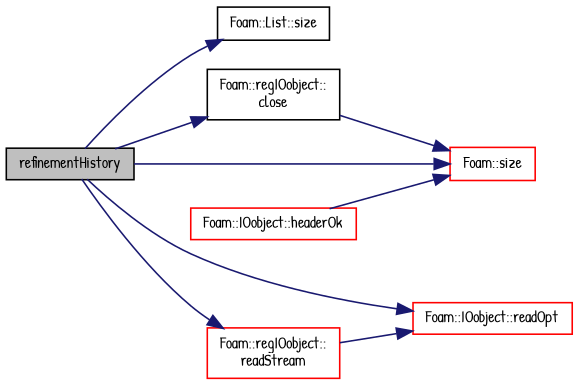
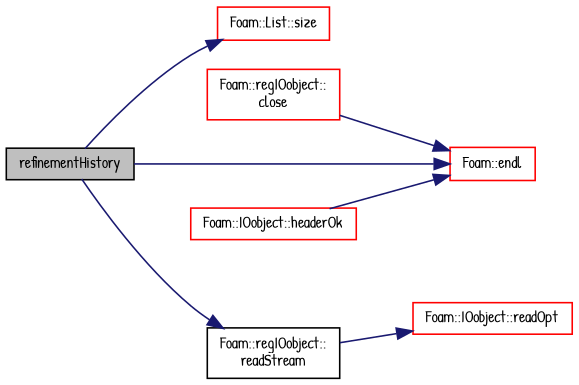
(274, 24) -> (274, 24)
(274, 95) -> (274, 95)
(154, 136) -> none
(493, 164) -> (493, 164)
(231, 270) -> none
(274, 353) -> (274, 353)
